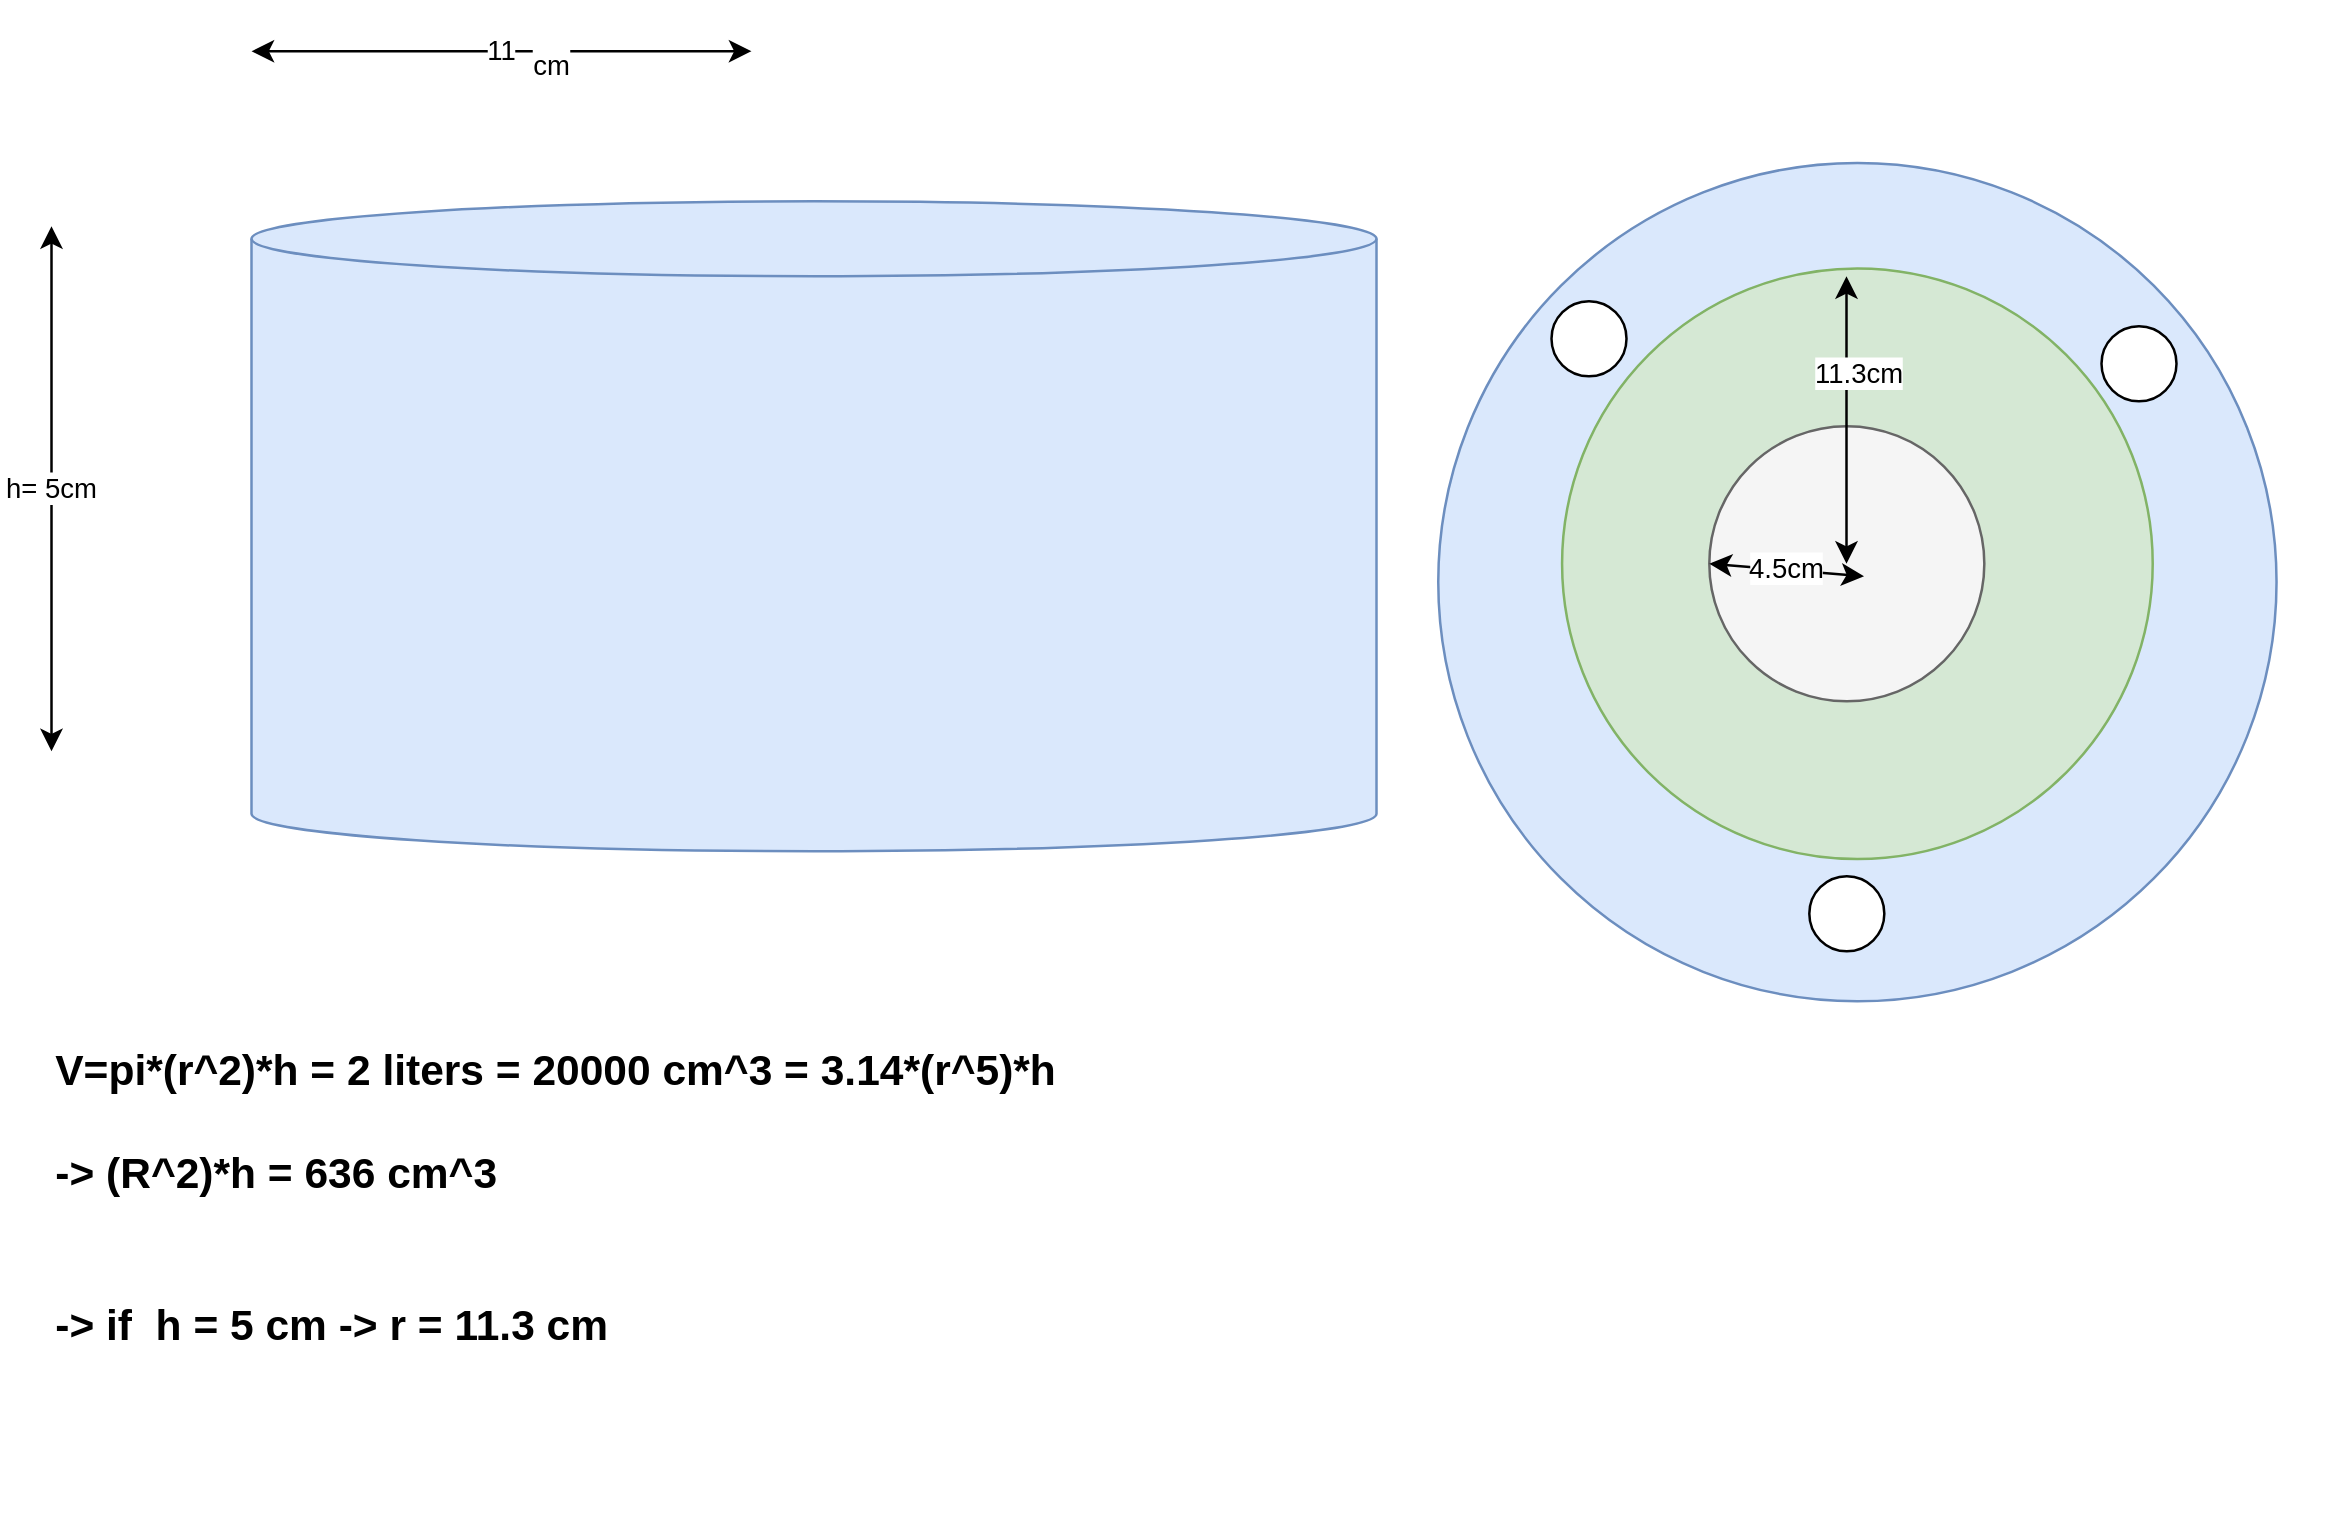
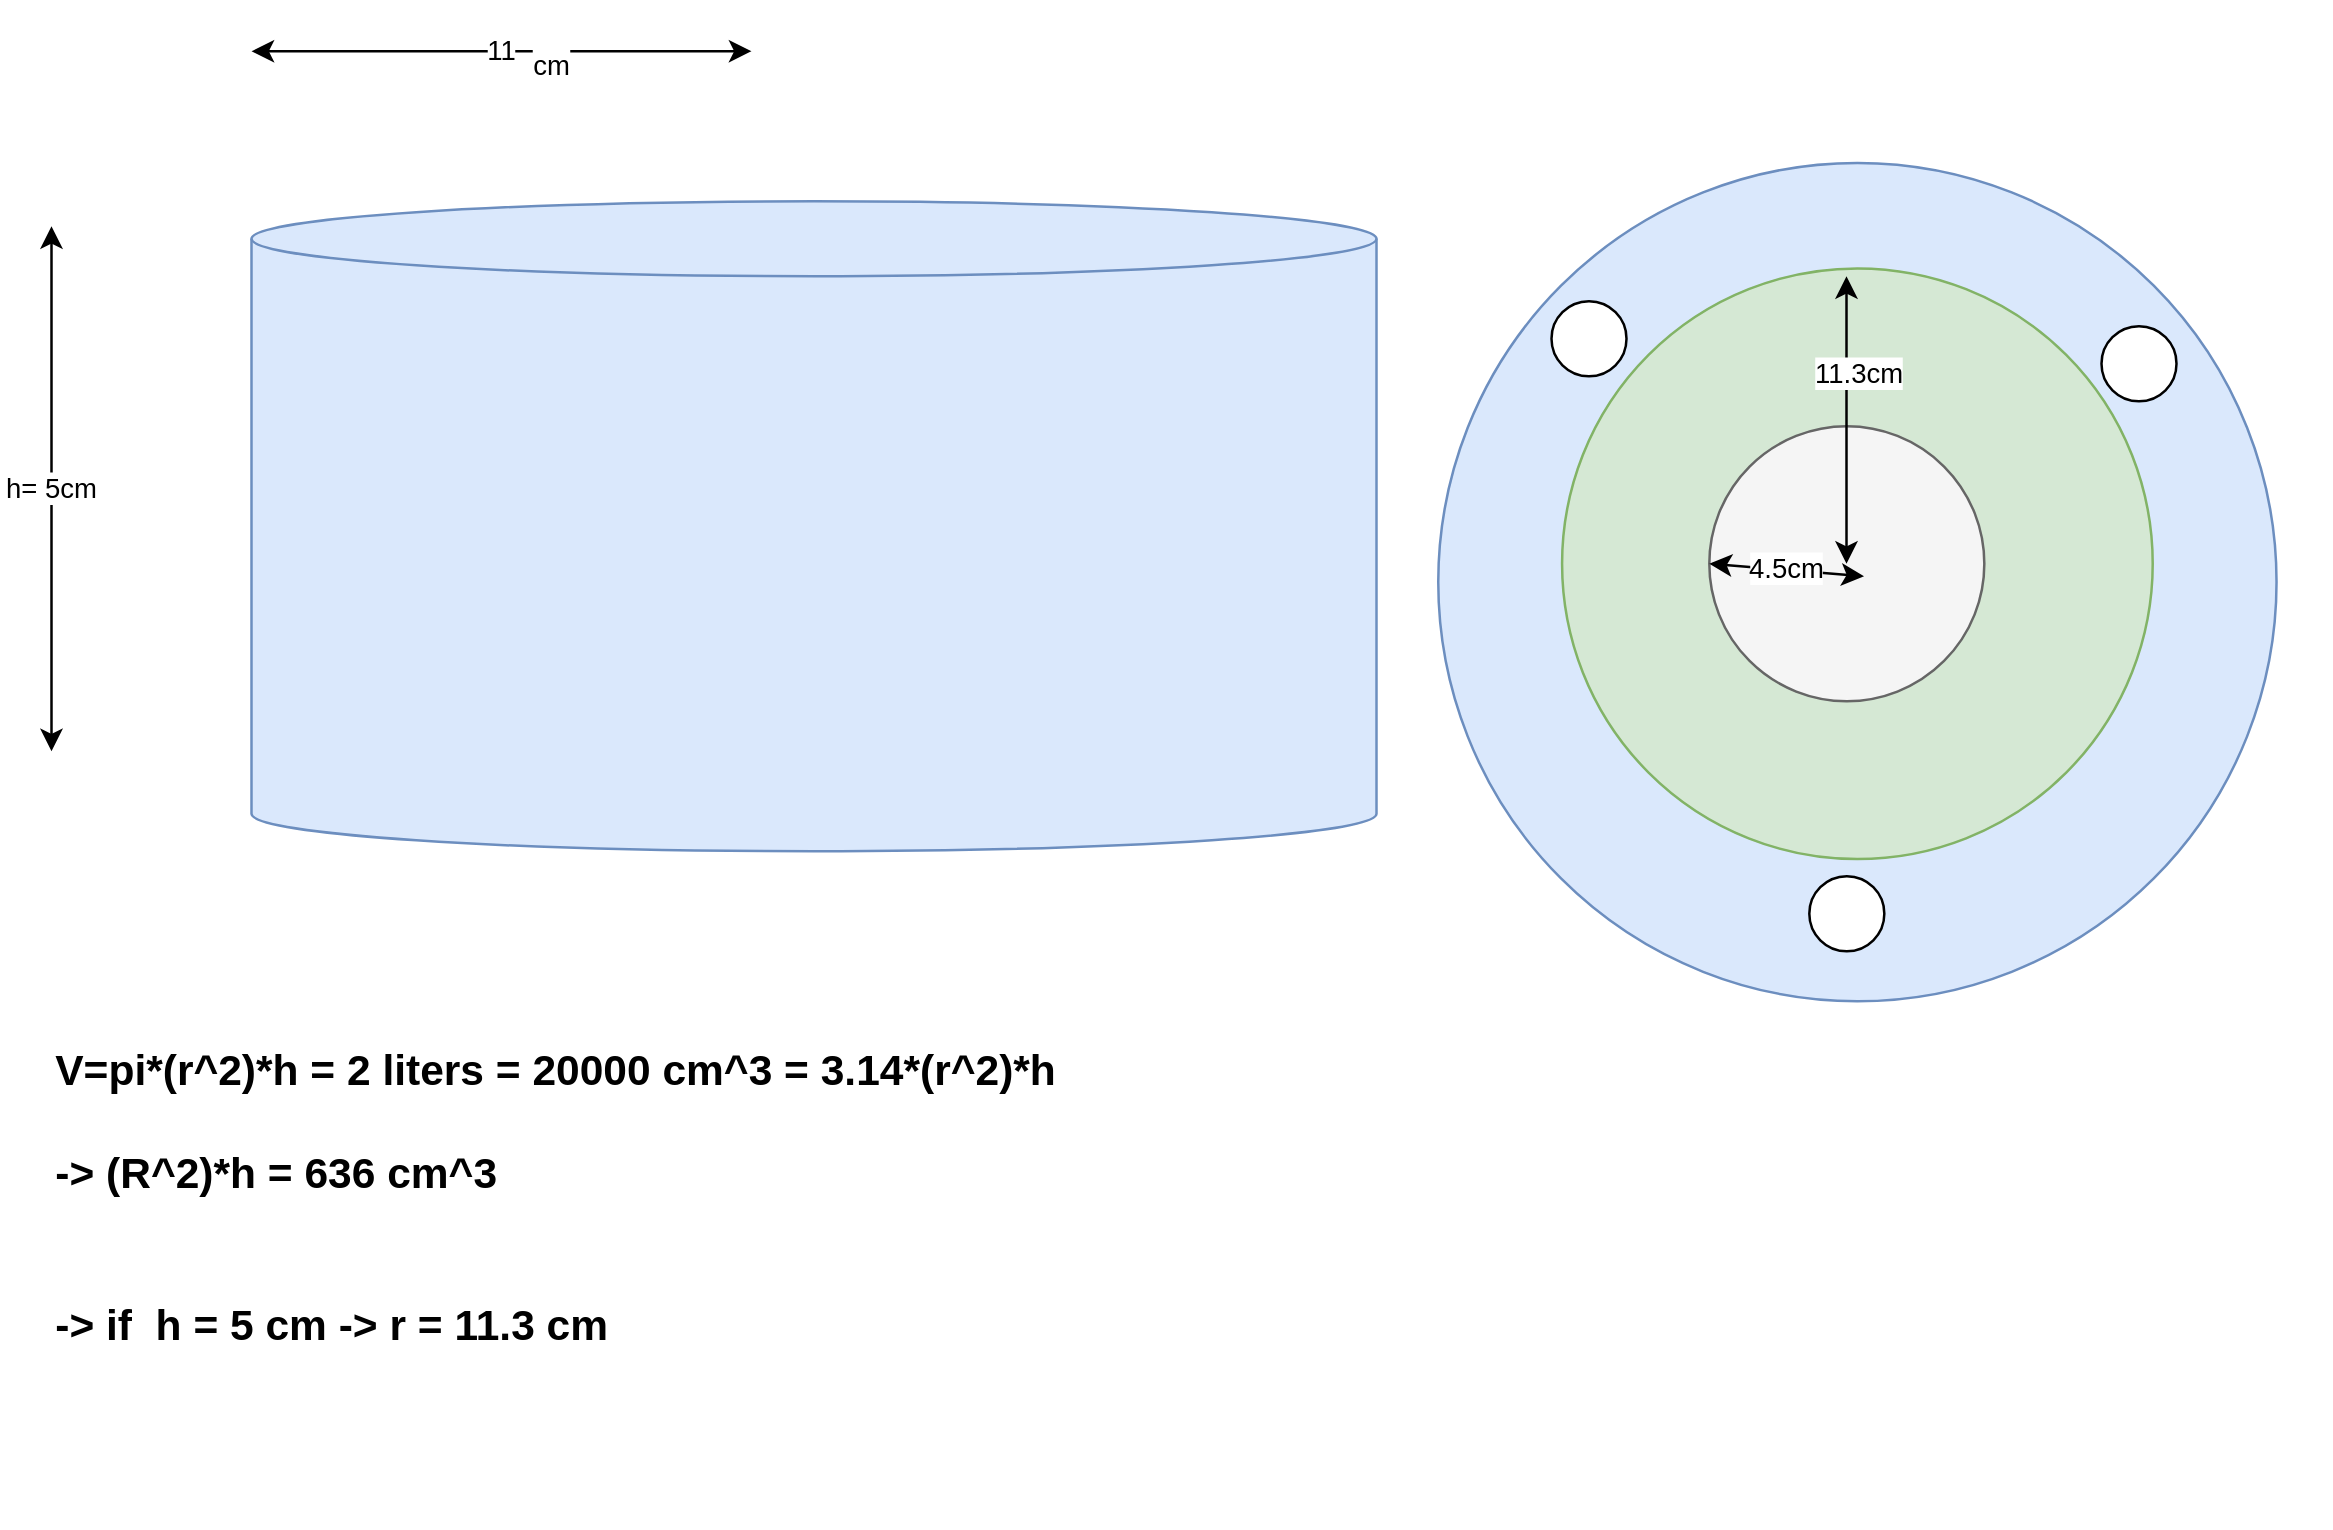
(438, 1201) -> (438, 1201)
